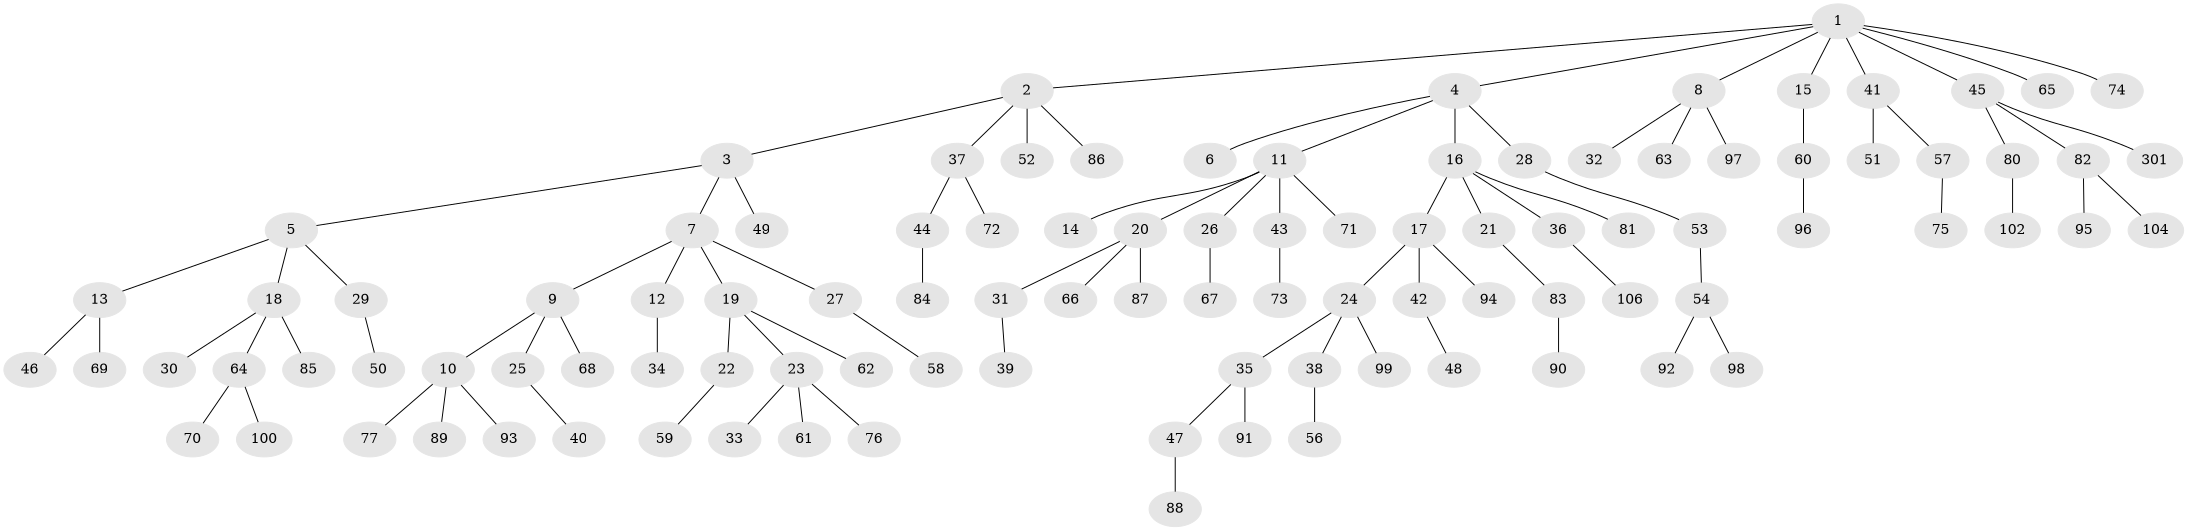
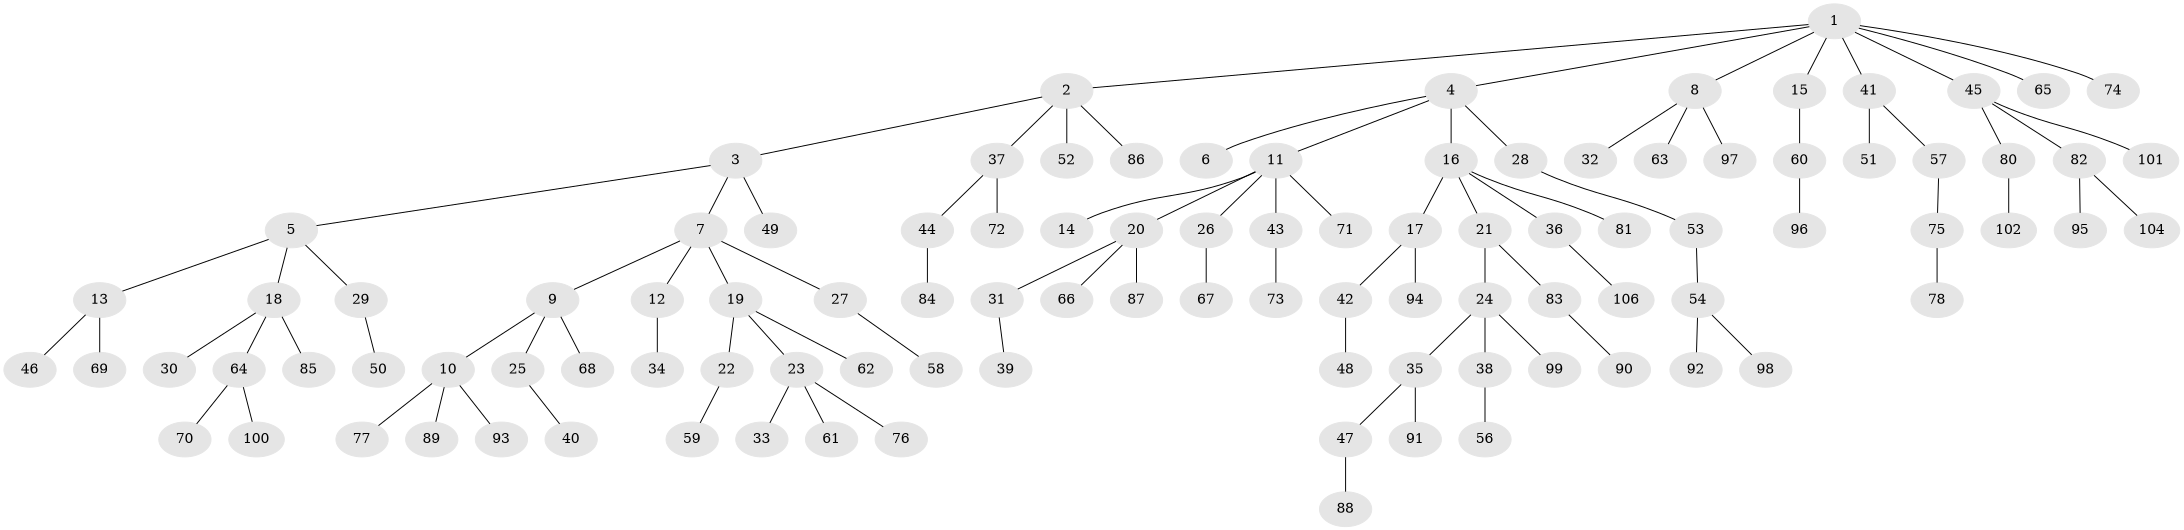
(2155, 161) -> (2151, 161)
(1384, 265) -> (1485, 265)
none -> (1937, 300)
